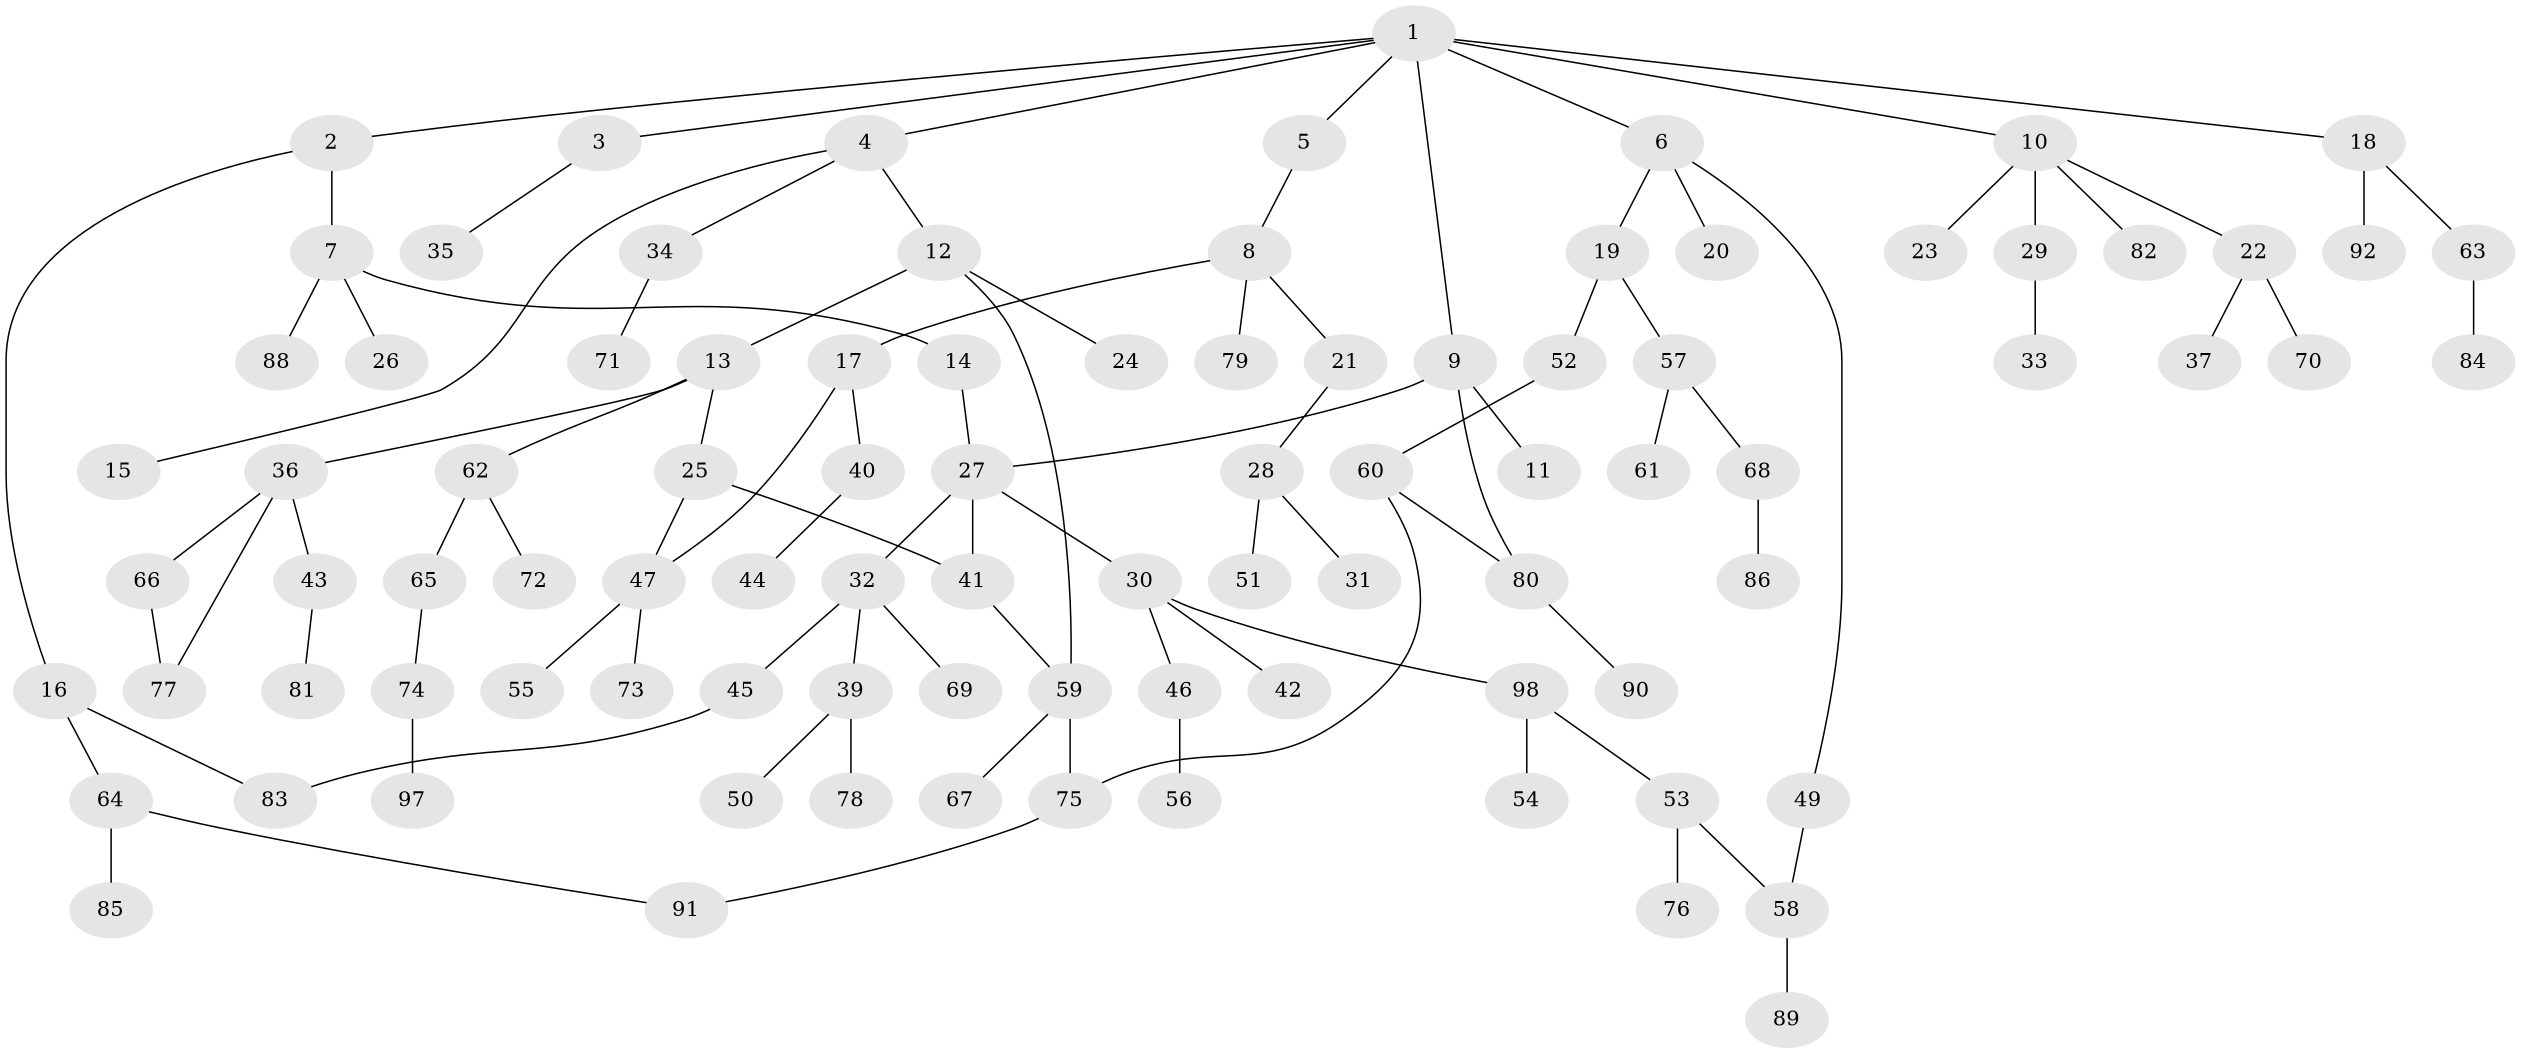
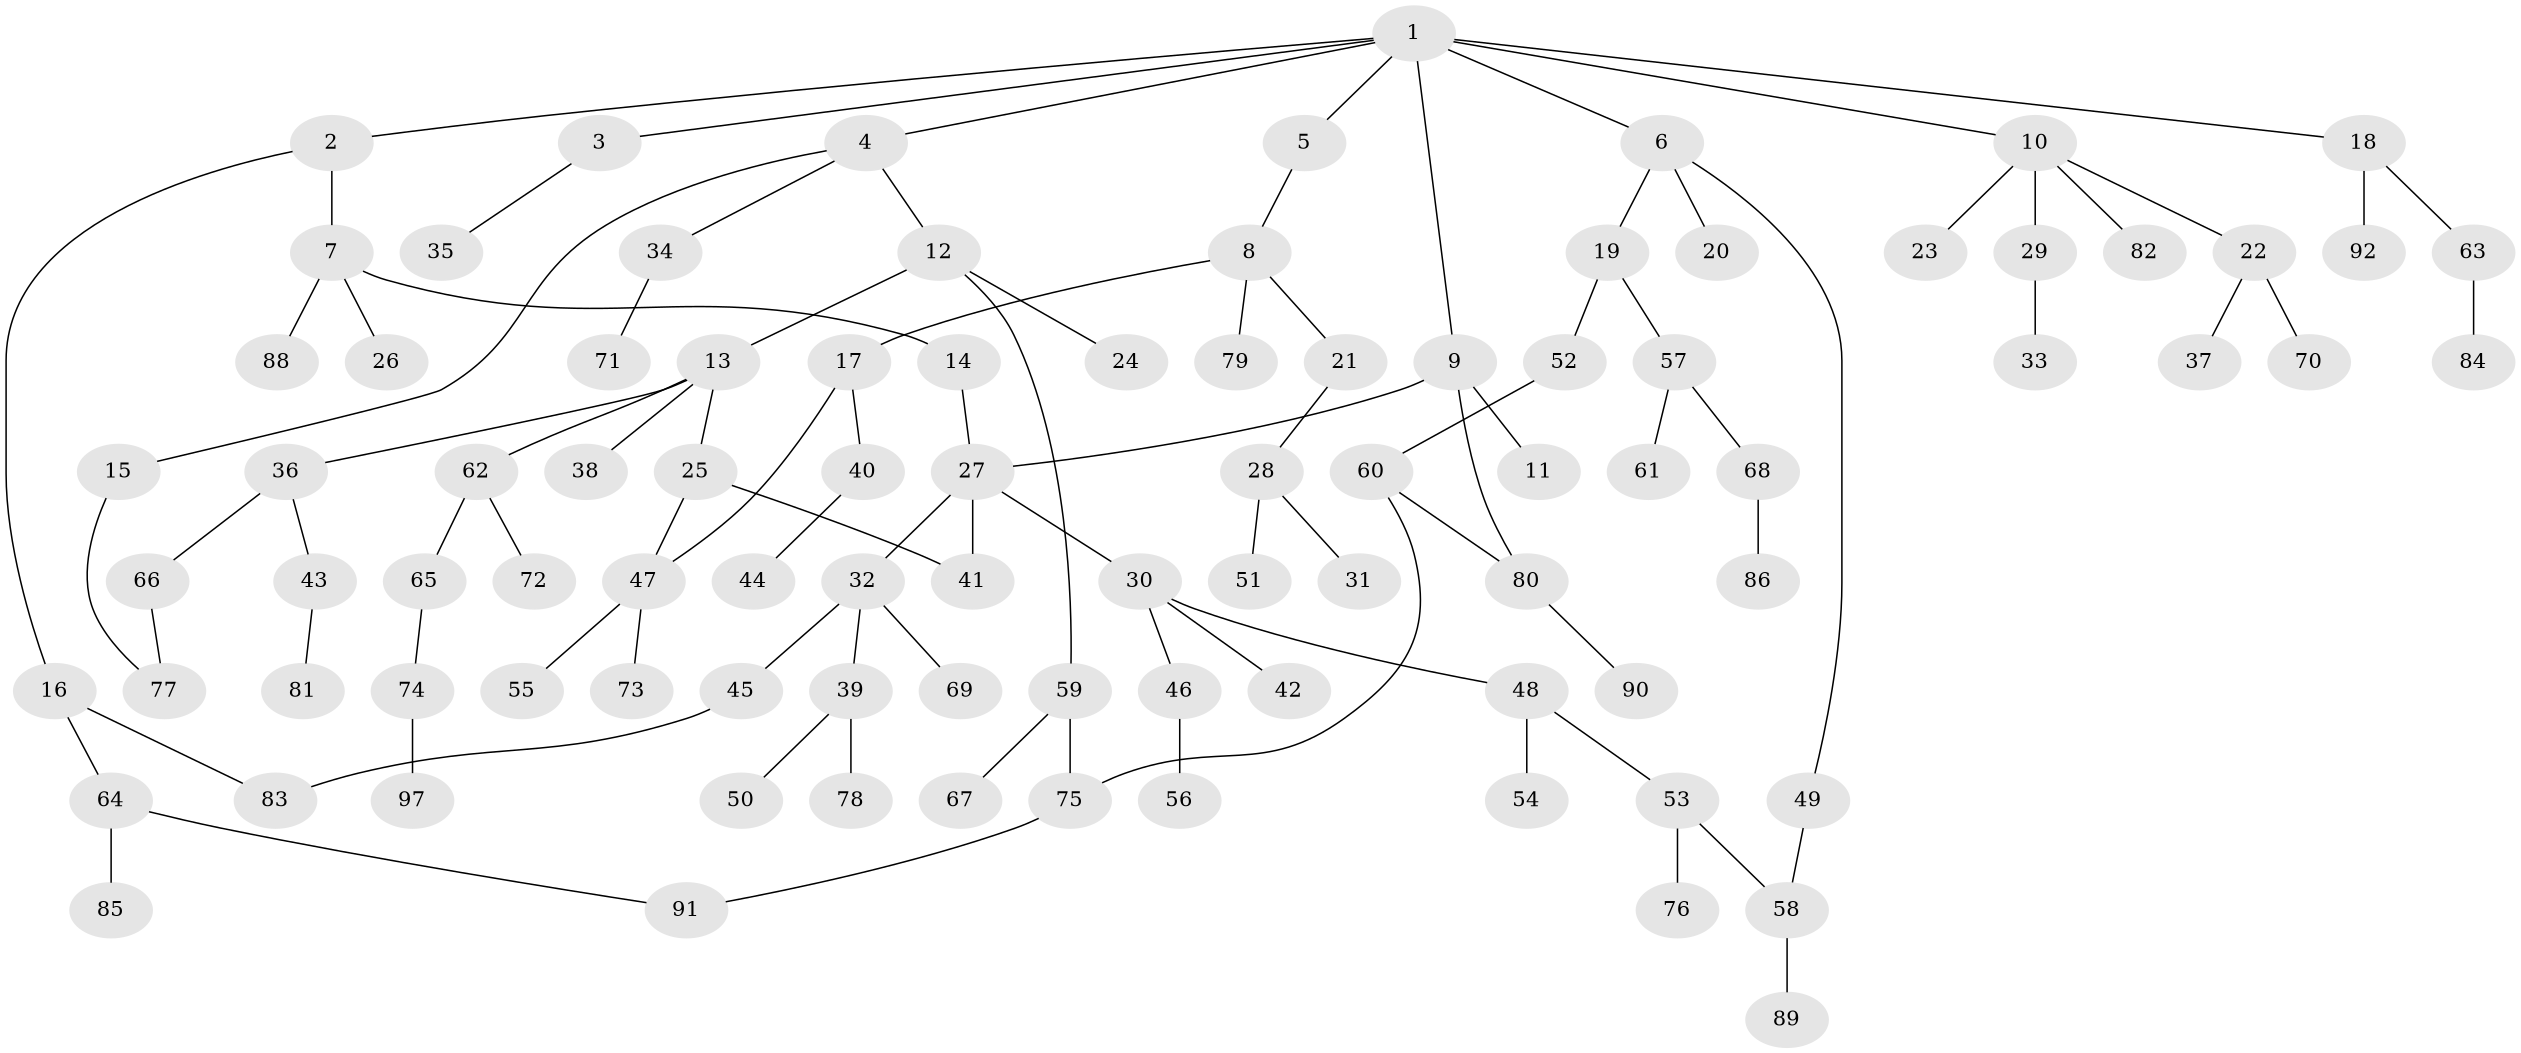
none -> (586, 472)
(225, 581) -> (88, 591)
(1021, 636) -> none
(1527, 691) -> (1527, 691)
